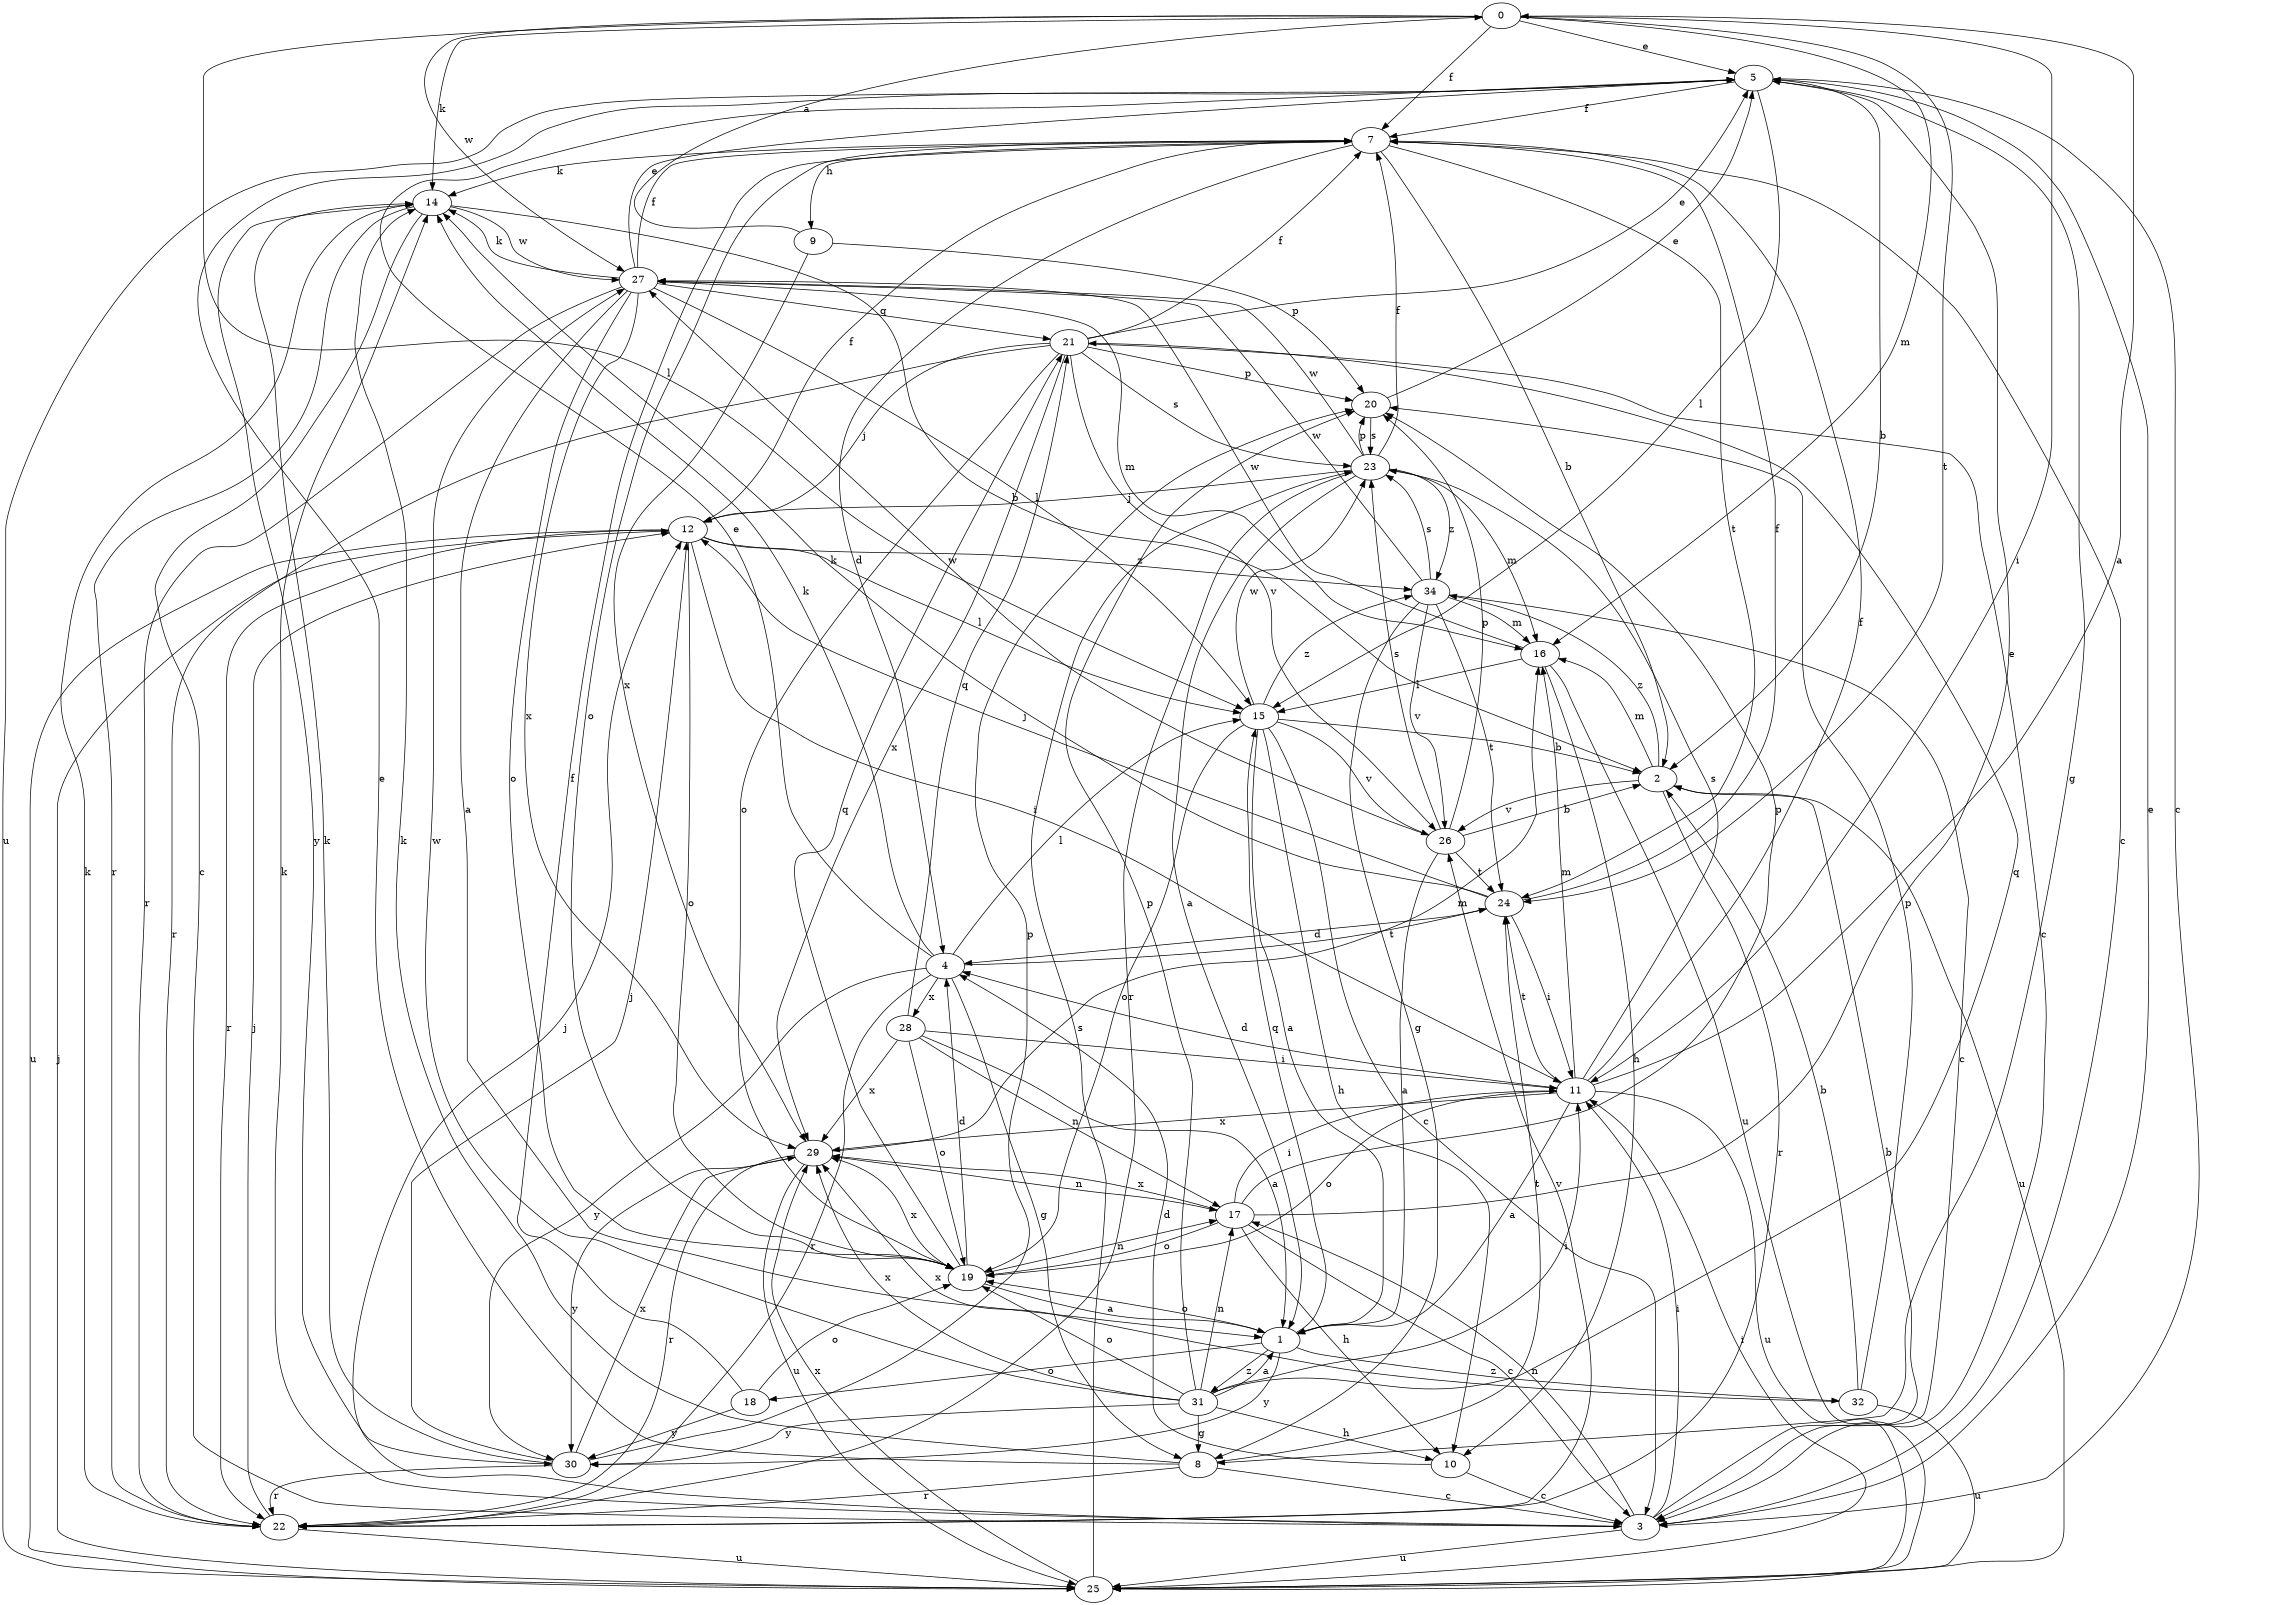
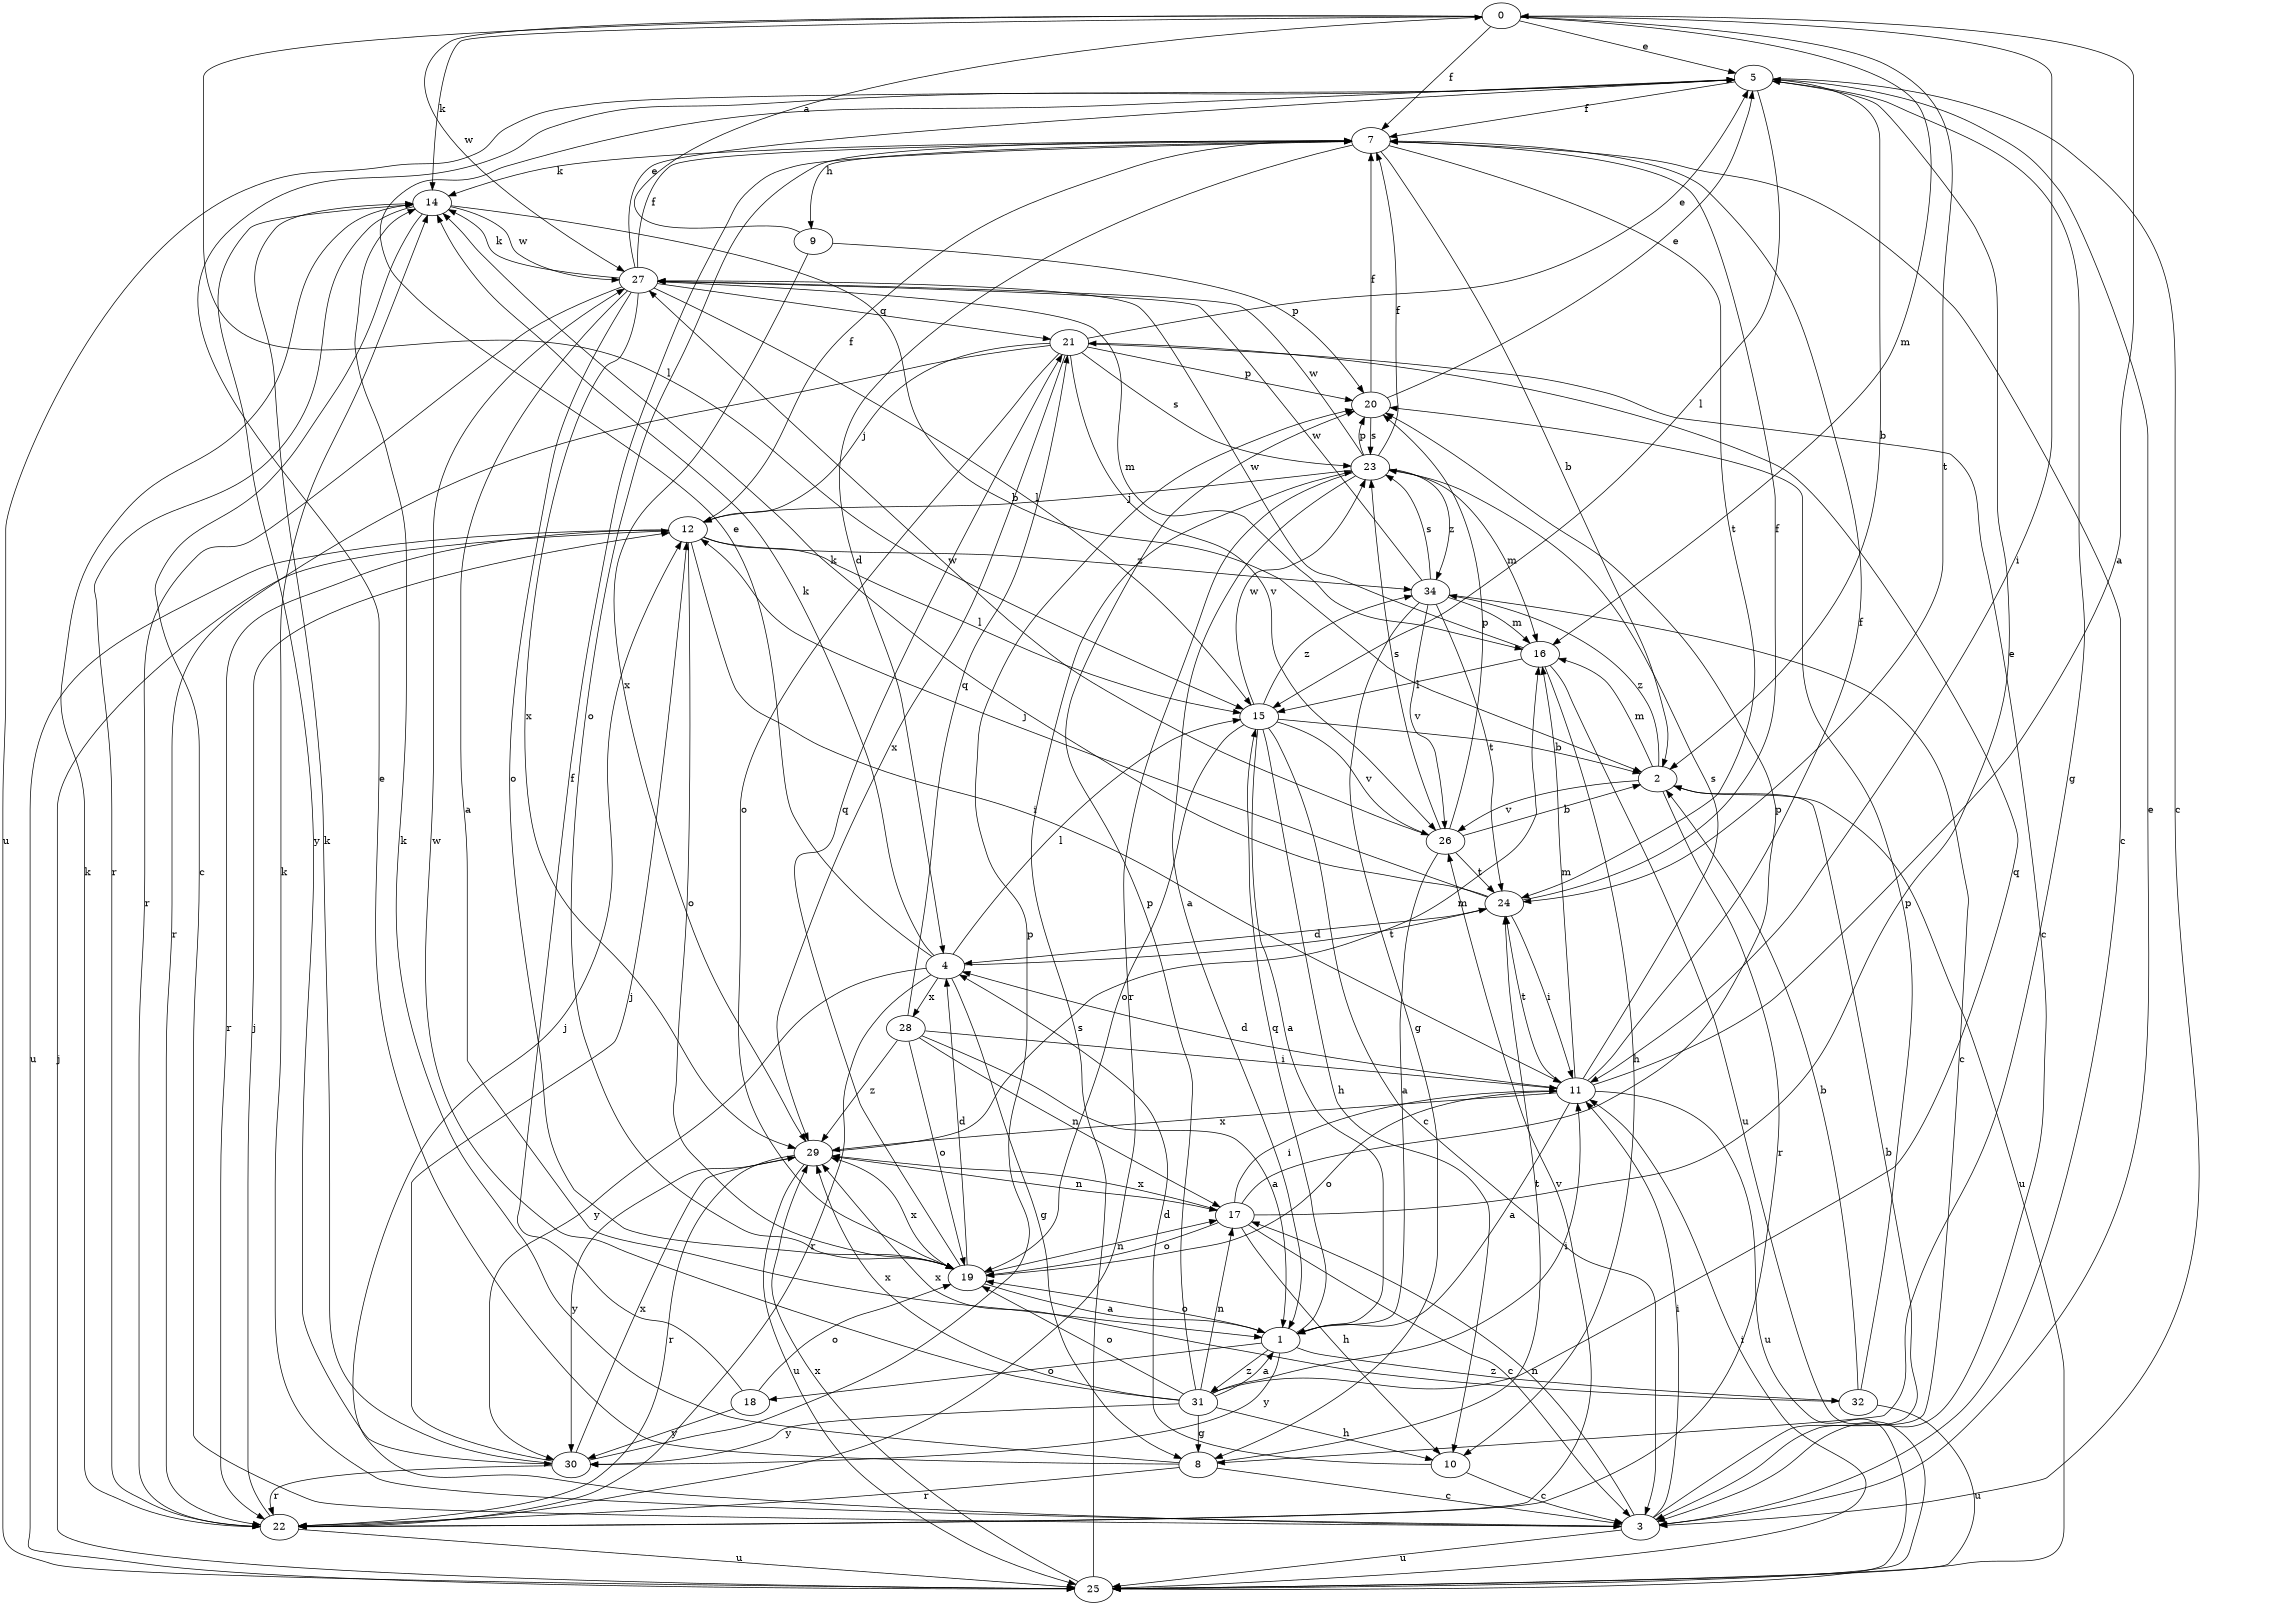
(1233, 266) -> (1371, 276)
(873, 1091) -> (873, 1091)
